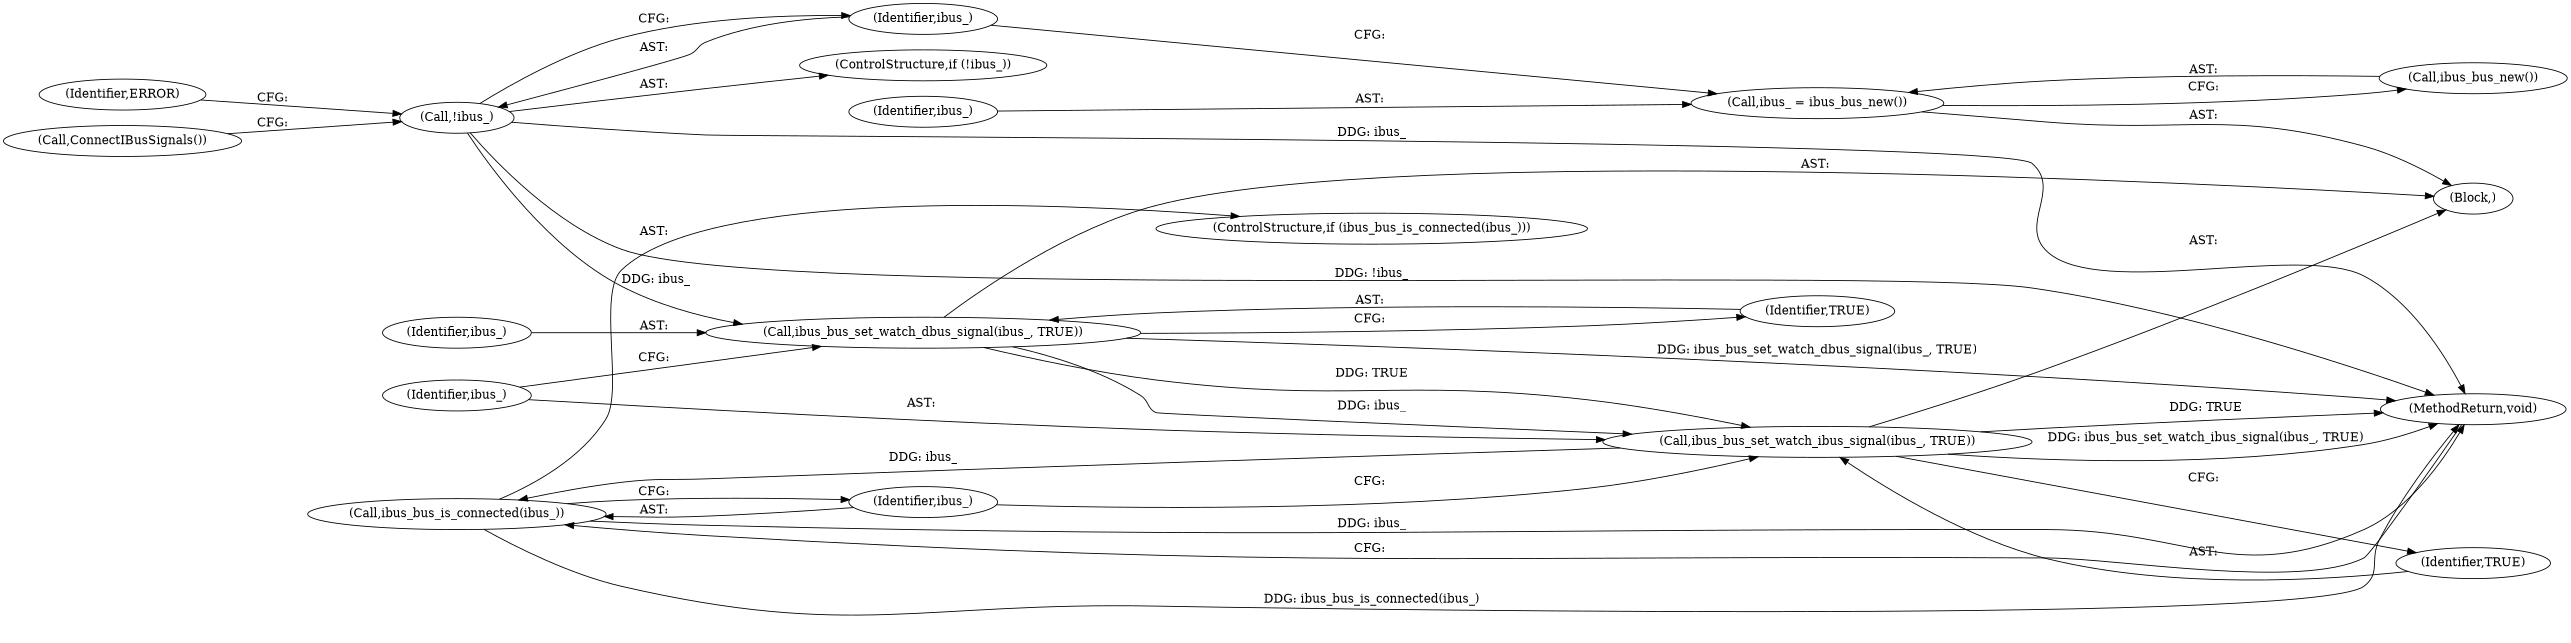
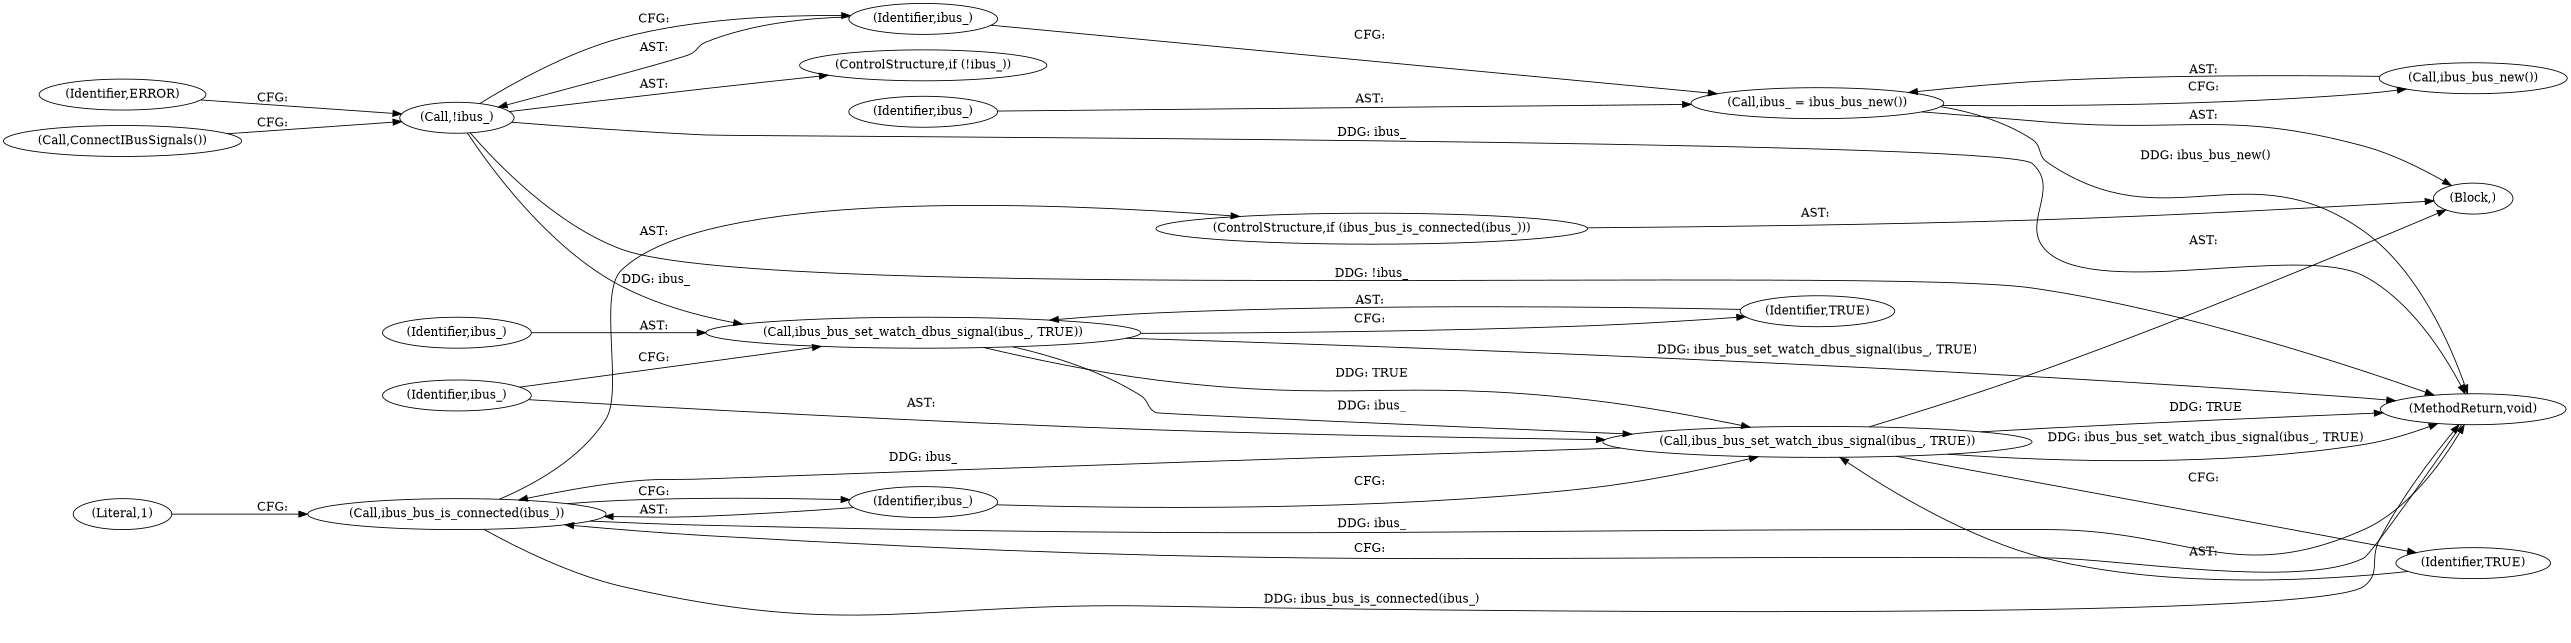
(1669, 171) -> (2006, 221)
none -> (2236, 195)
none -> (123, 514)
